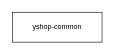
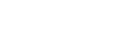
(57, 27) -> none
